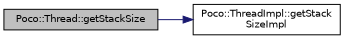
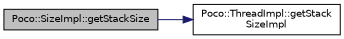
(81, 20) -> (81, 20)
